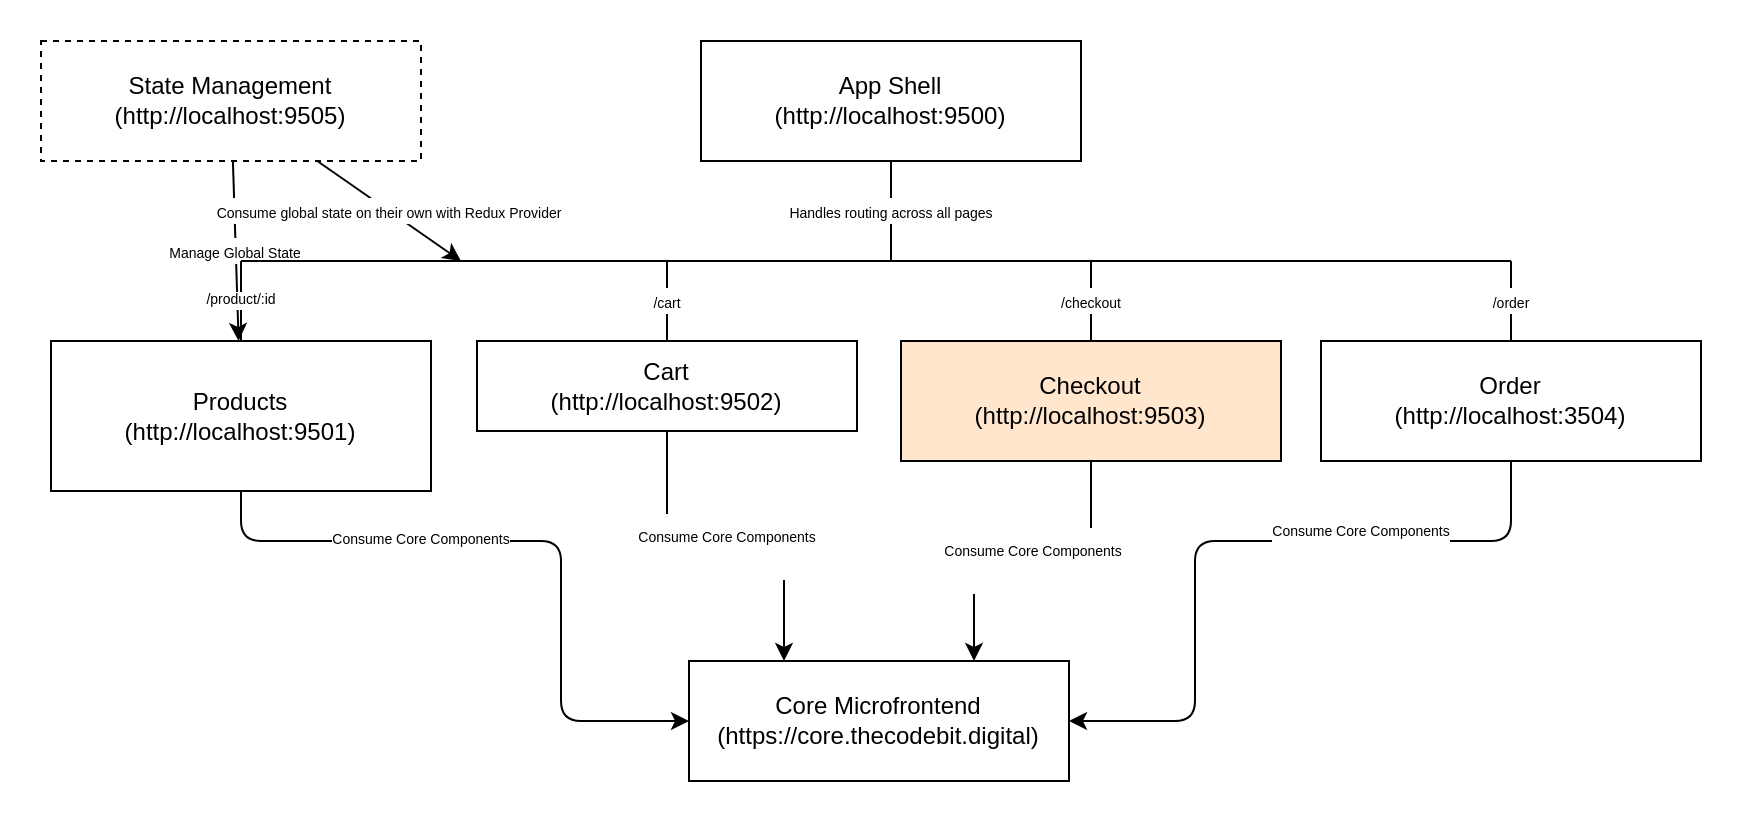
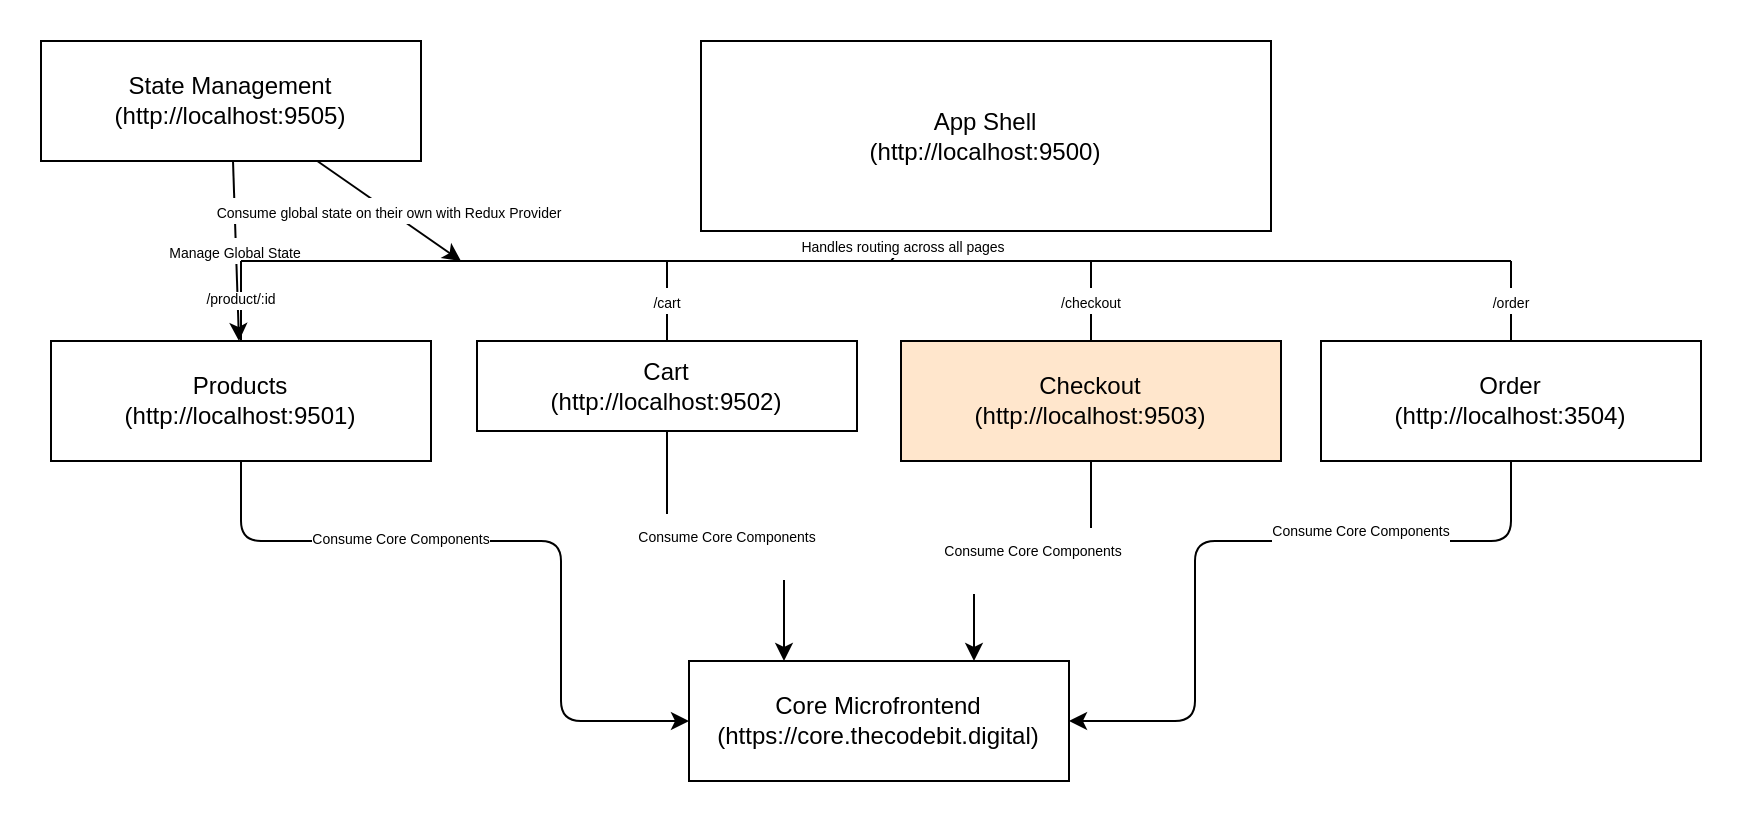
(231, 101) -> (231, 101)
(891, 101) -> (986, 136)
(241, 416) -> (241, 401)
